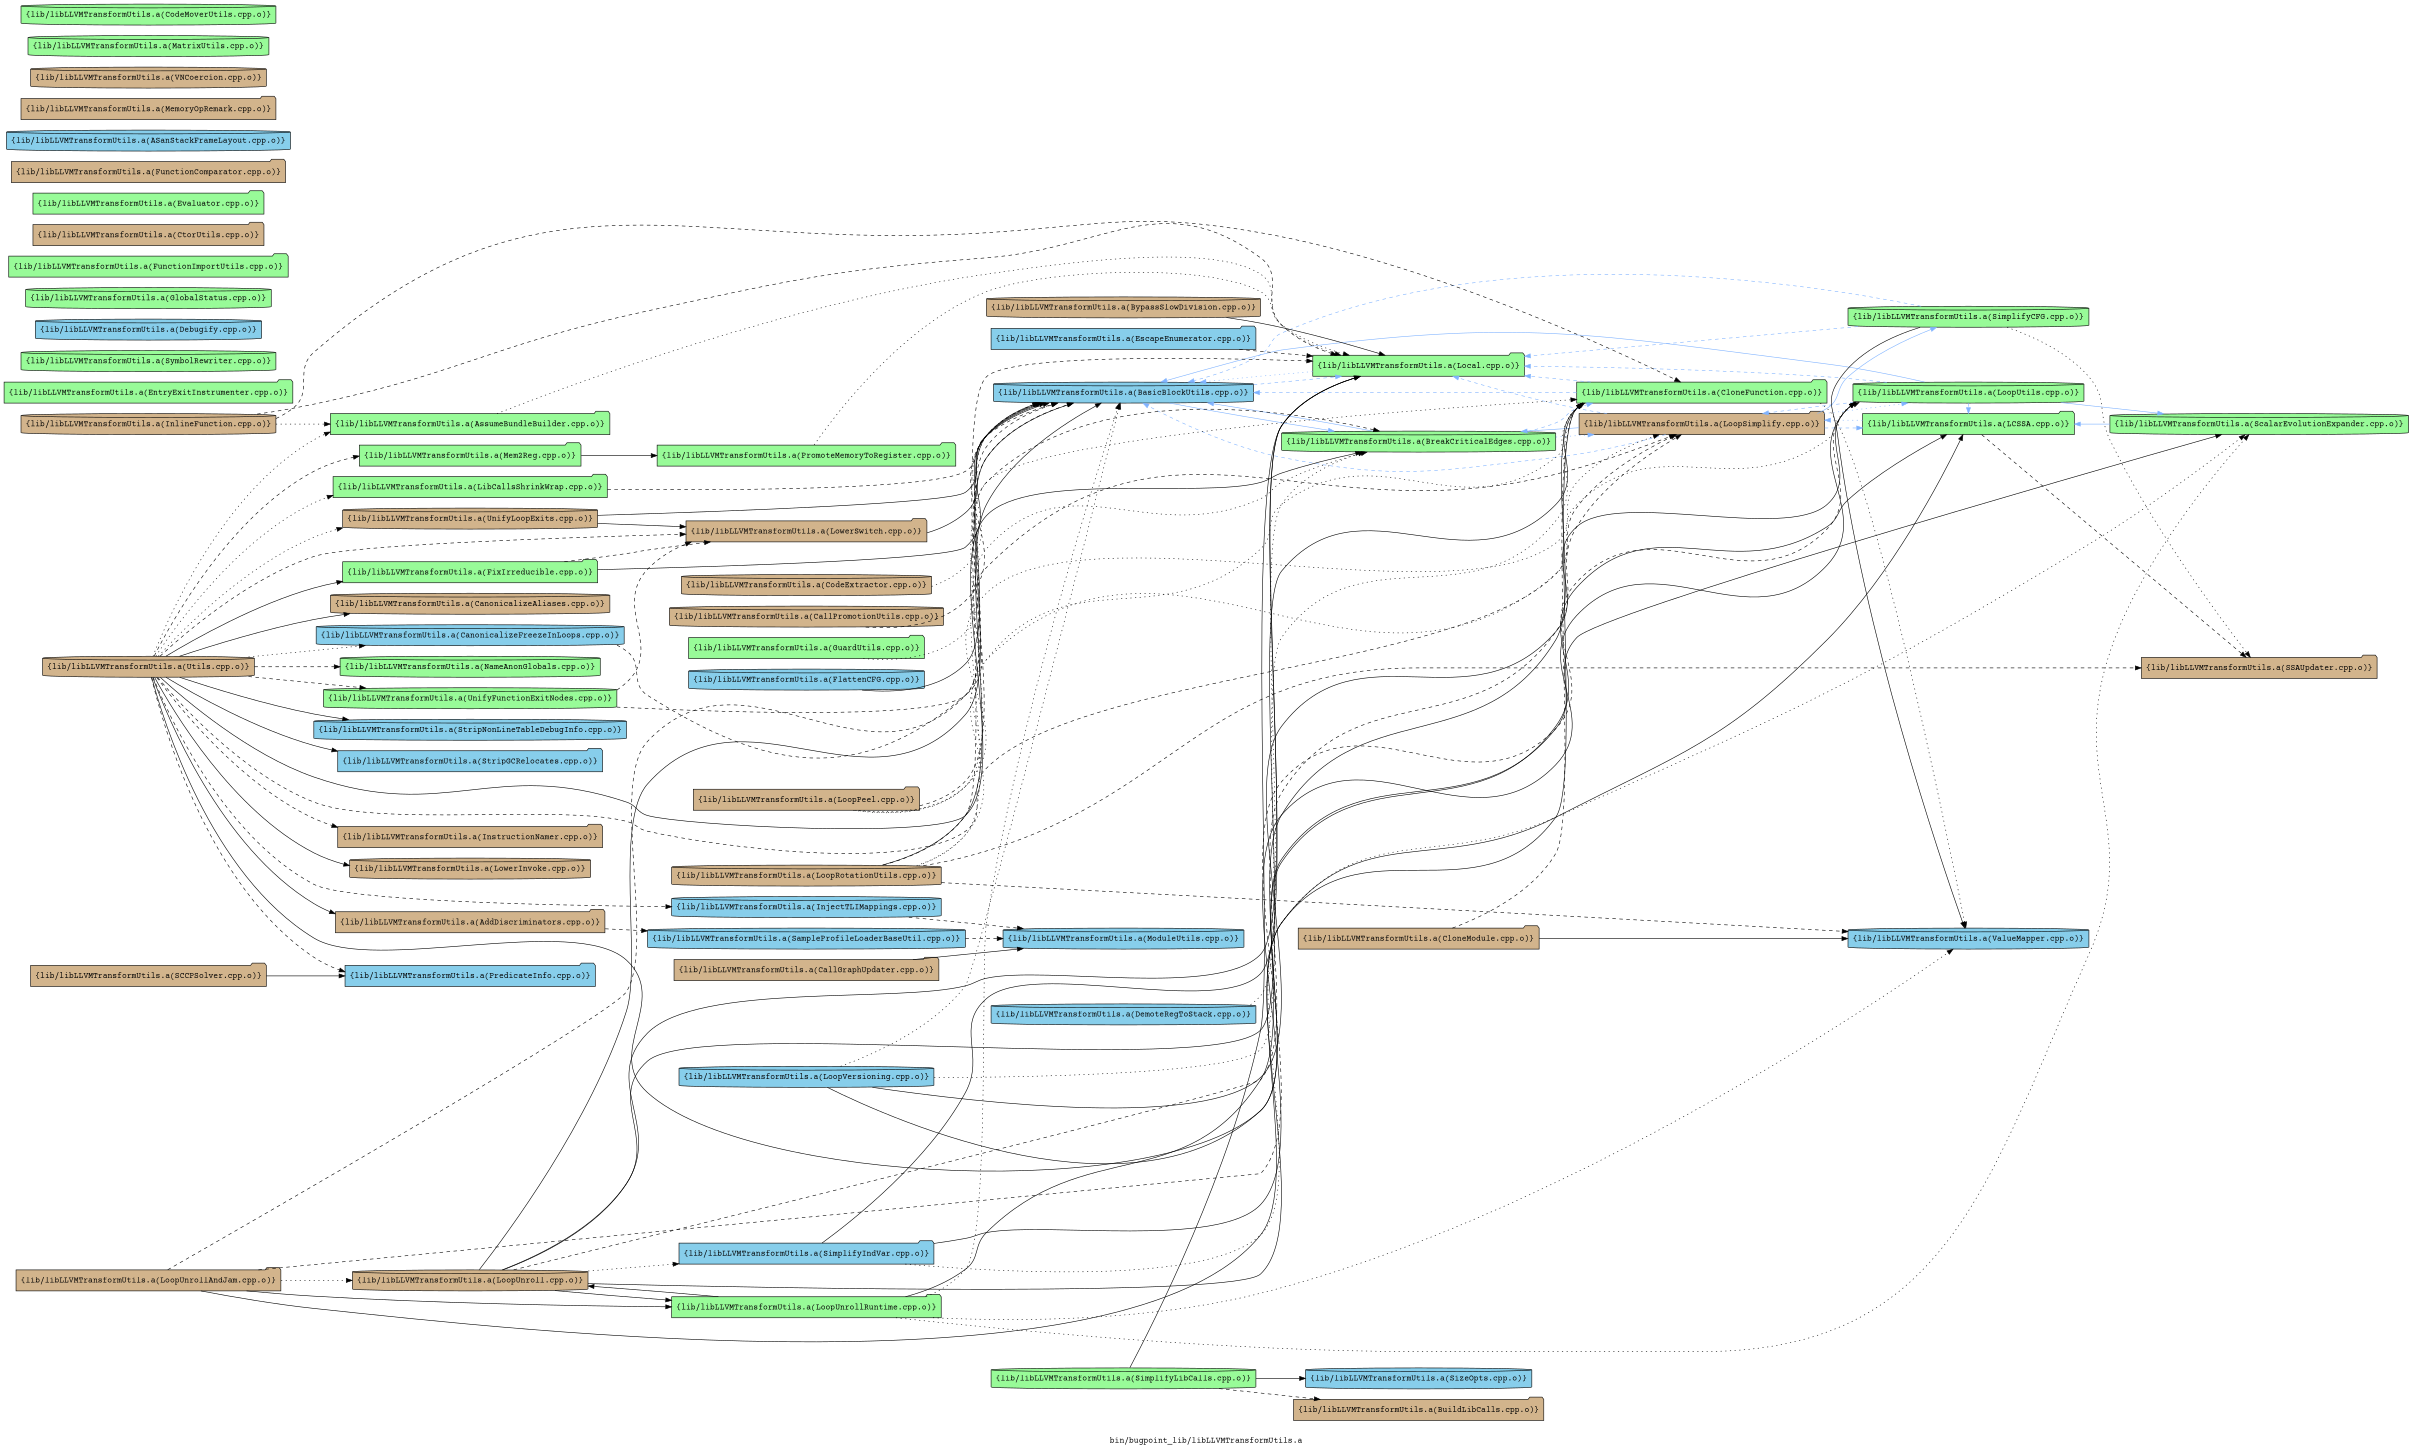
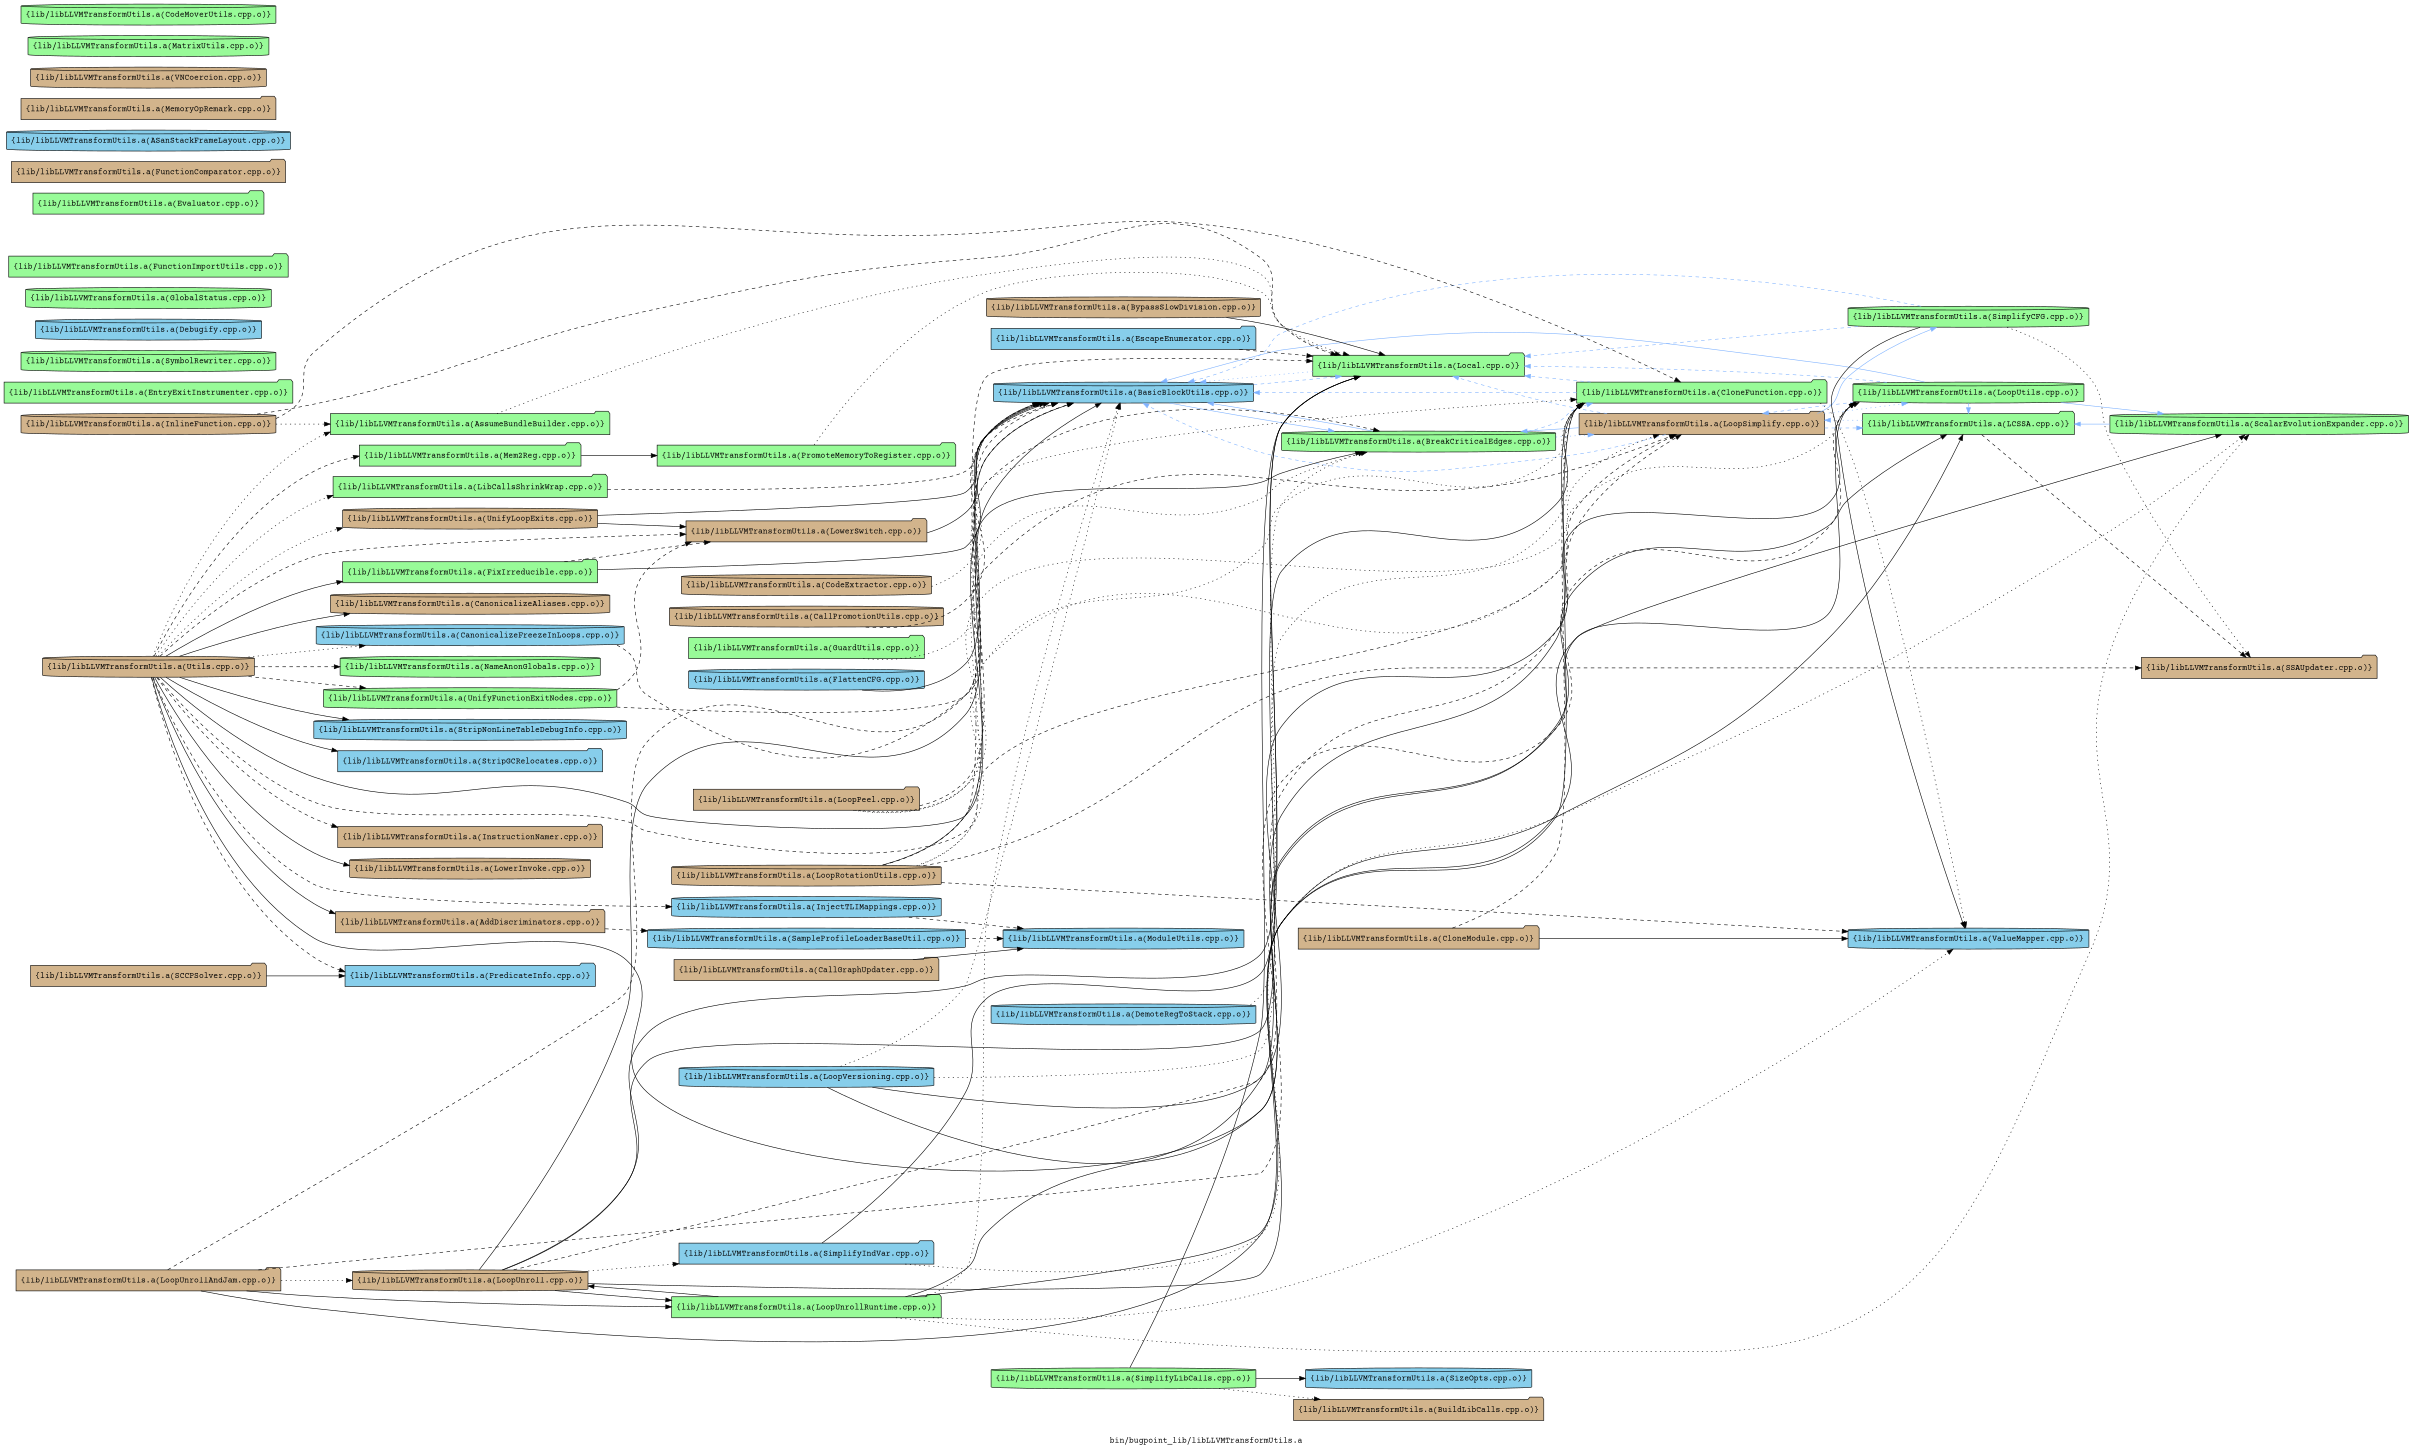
(148, 235) -> none
(1352, 781) -> (1571, 773)
(1267, 1394) -> (1267, 1394)
